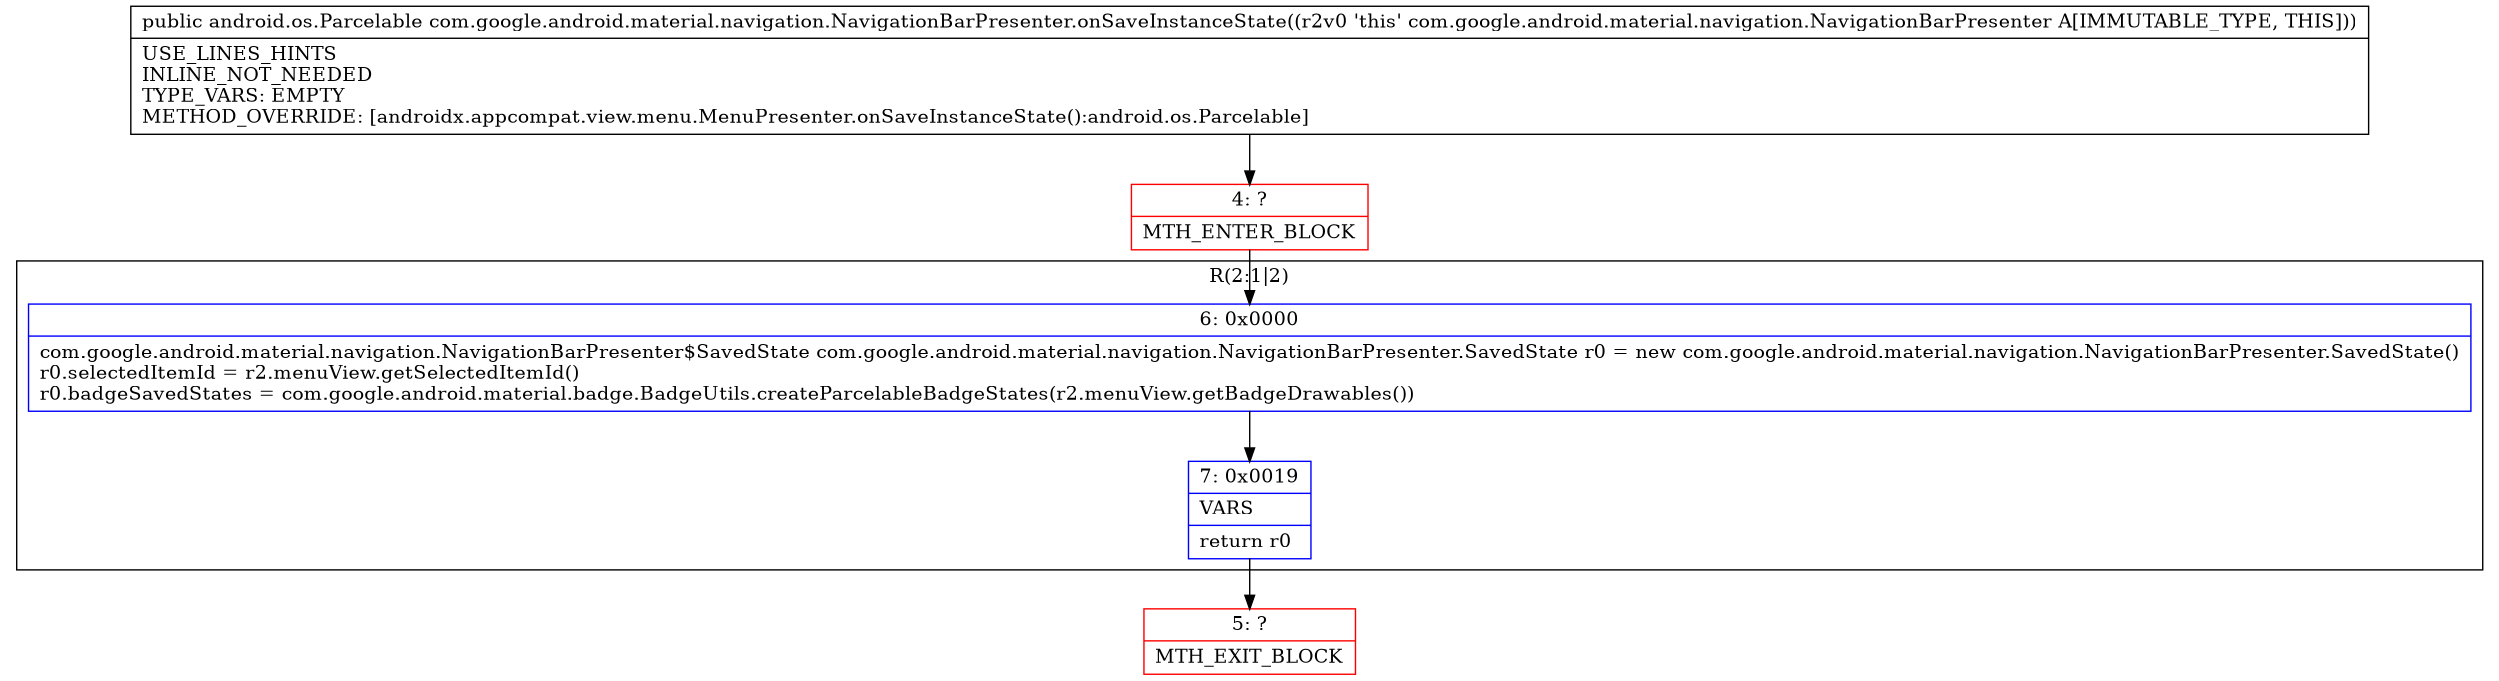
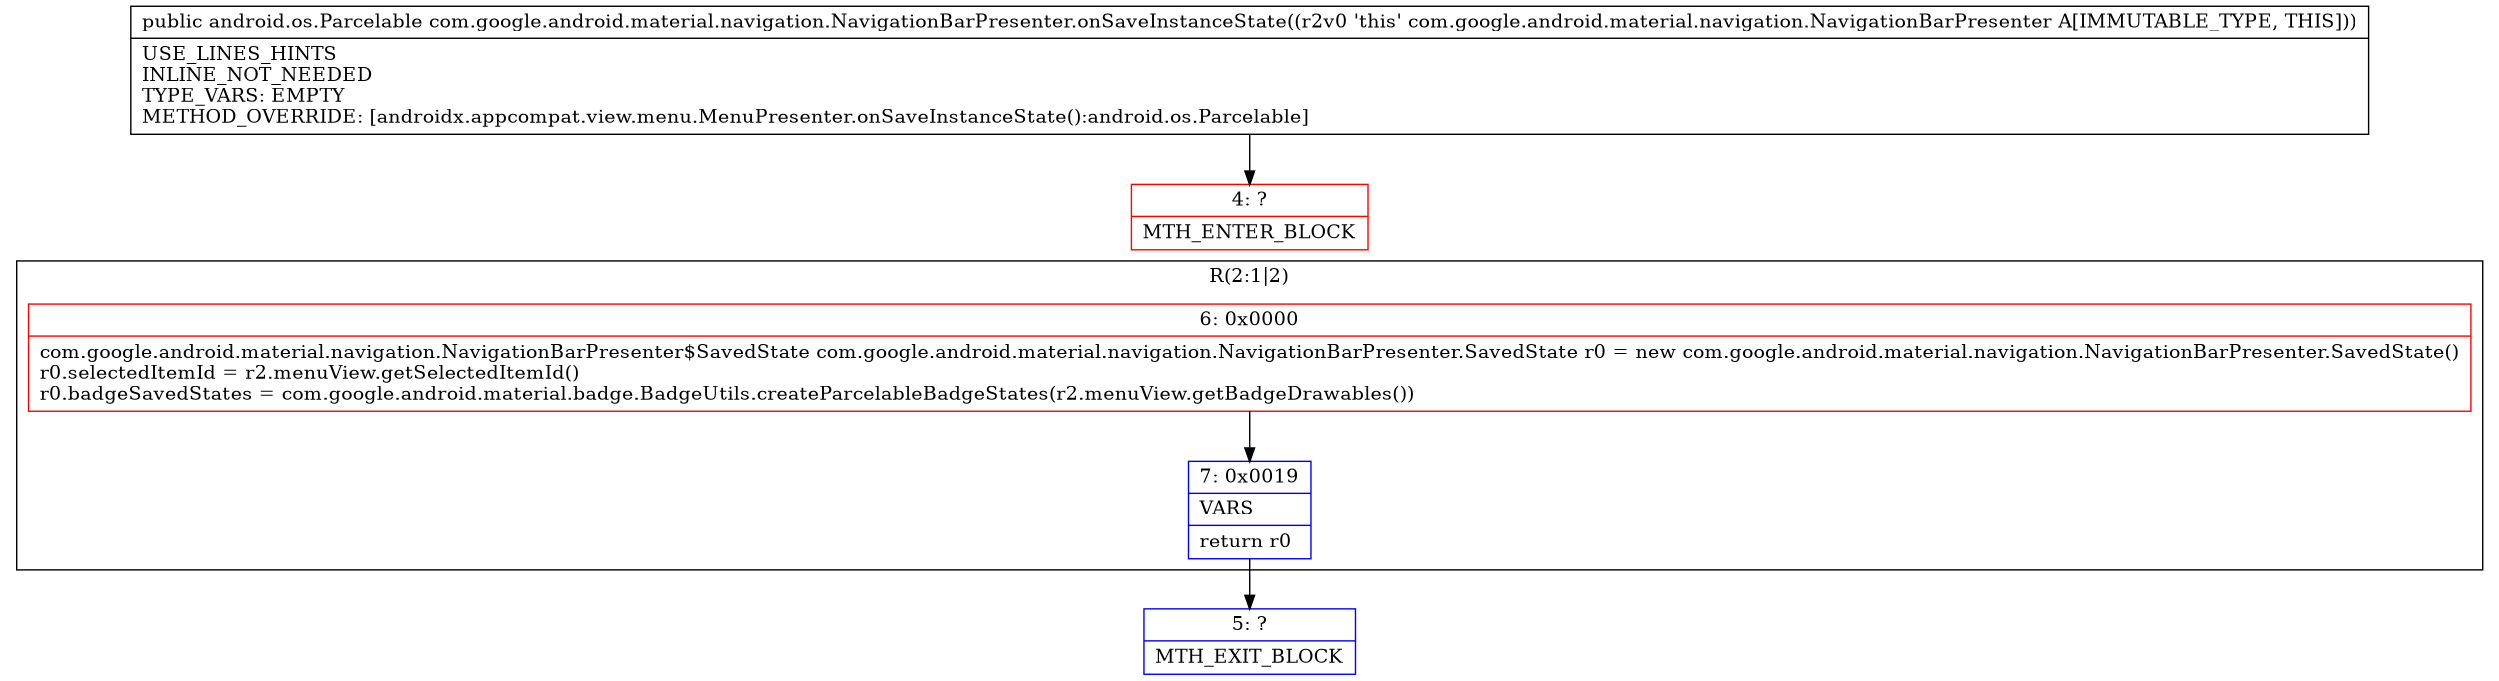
(1250, 270) -> none
(1250, 358) -> (1250, 358)
(1250, 642) -> (1250, 642)
